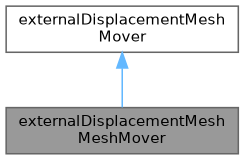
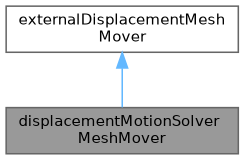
(122, 131) -> (122, 131)
